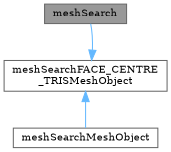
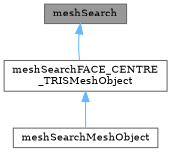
(92, 37) -> (79, 47)
